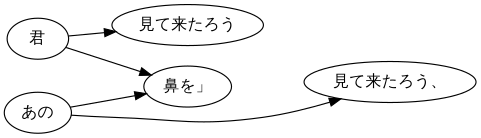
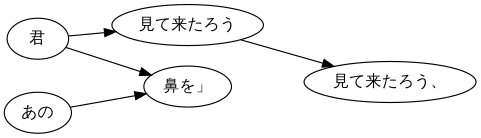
(201, 122) -> (282, 52)
